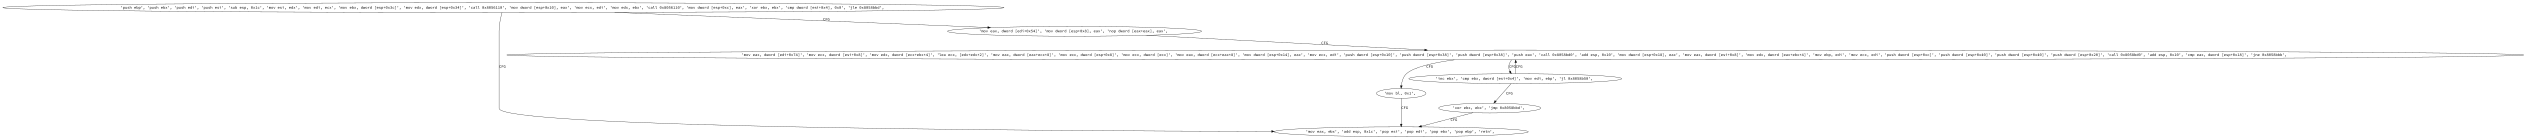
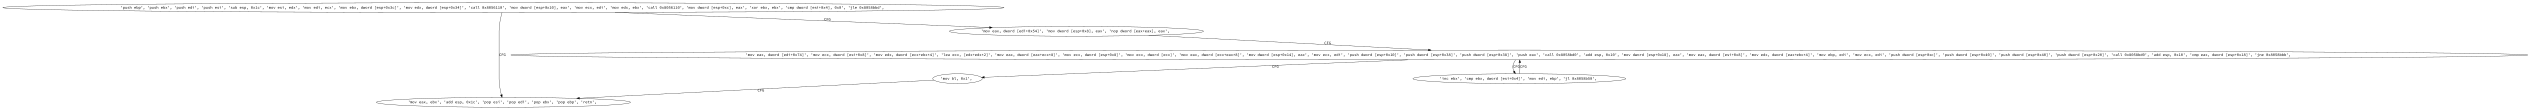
(1490, 108) -> none
